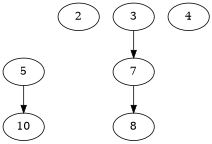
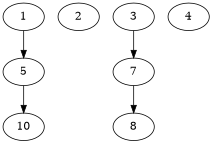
none -> (24, 17)
